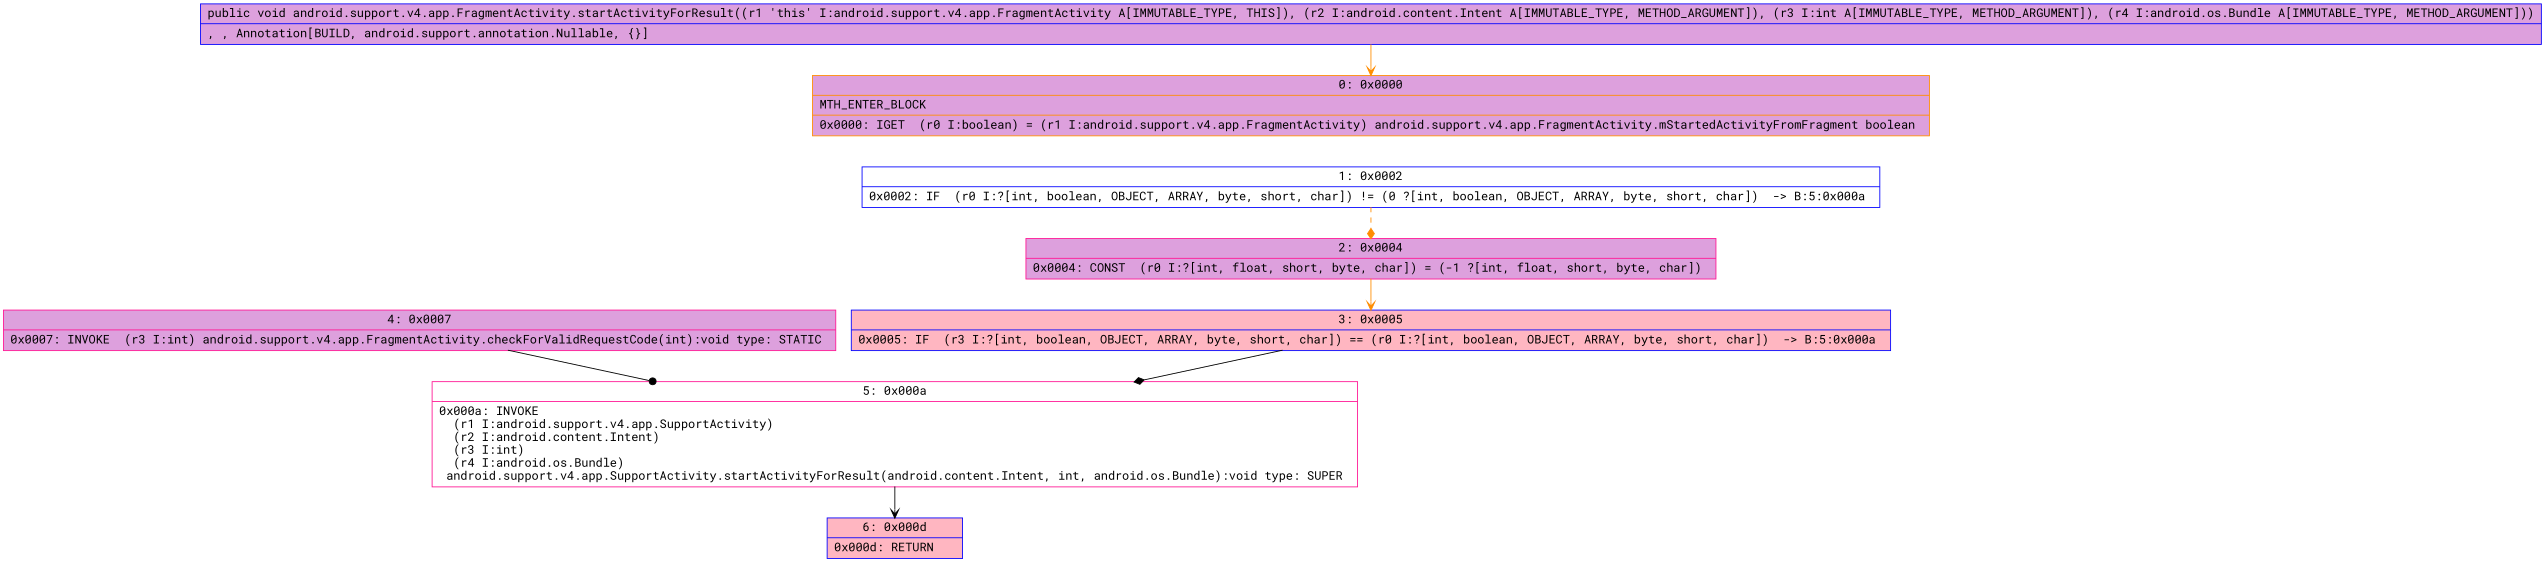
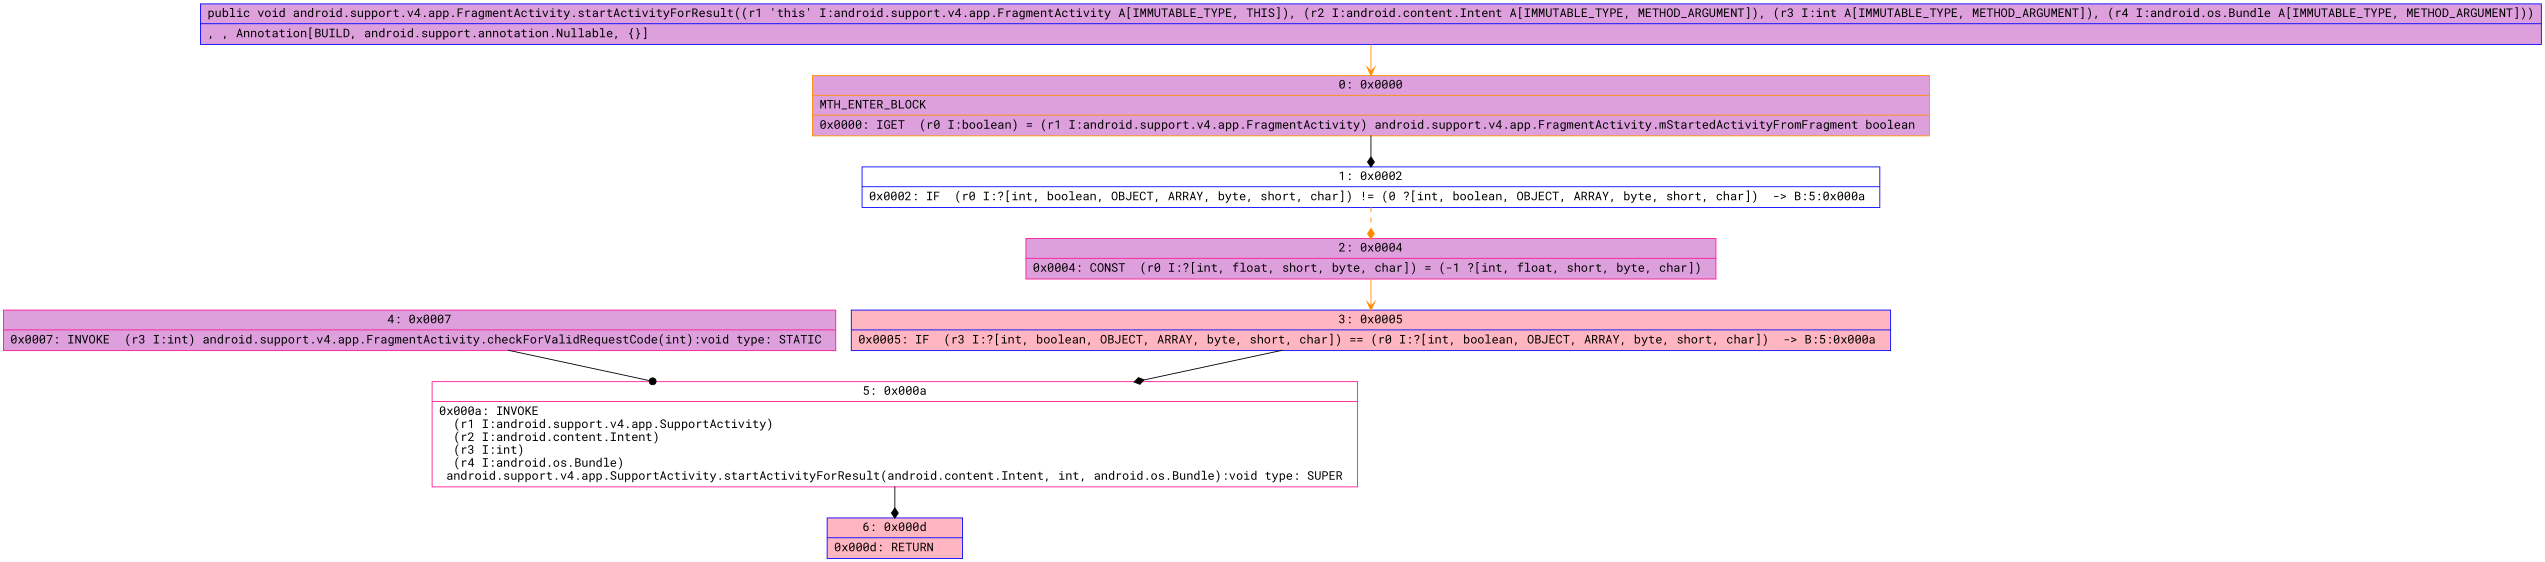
none -> (1371, 146)
(895, 498) -> (895, 498)
